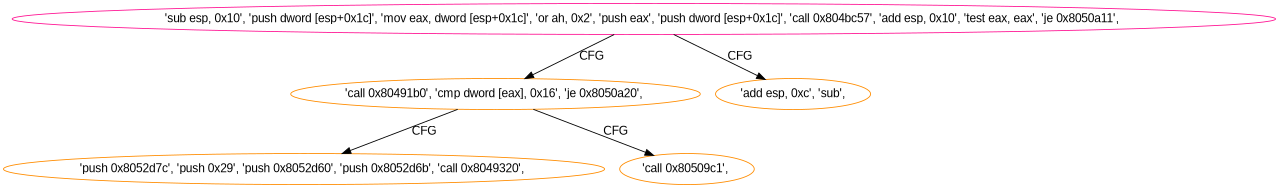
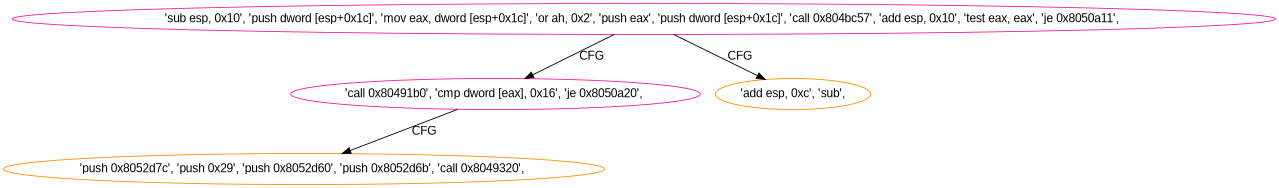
(496, 94) -> (496, 94)
(687, 169) -> none
